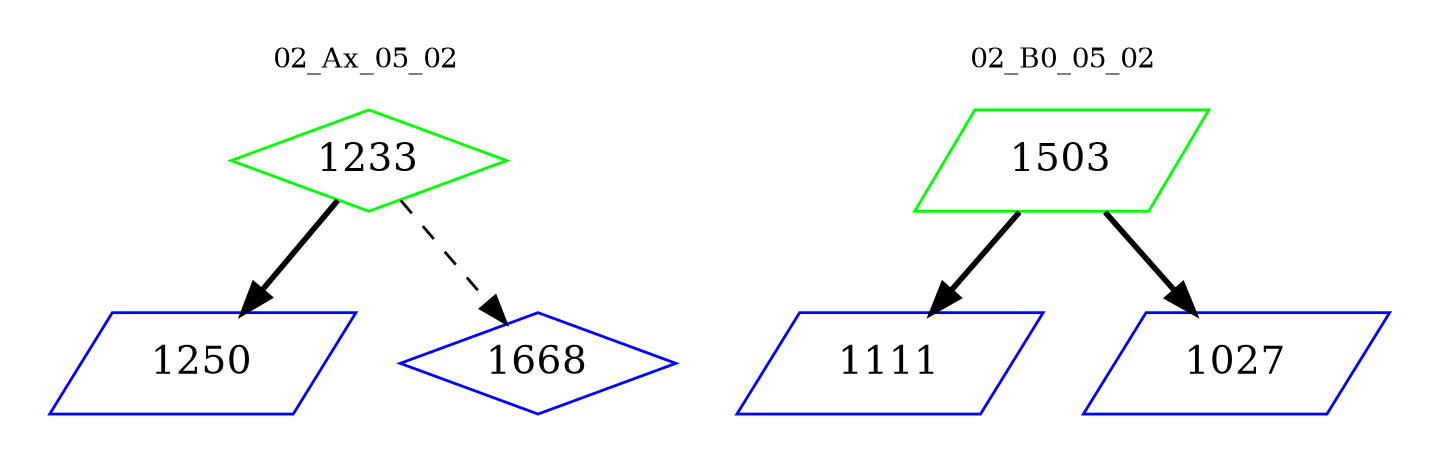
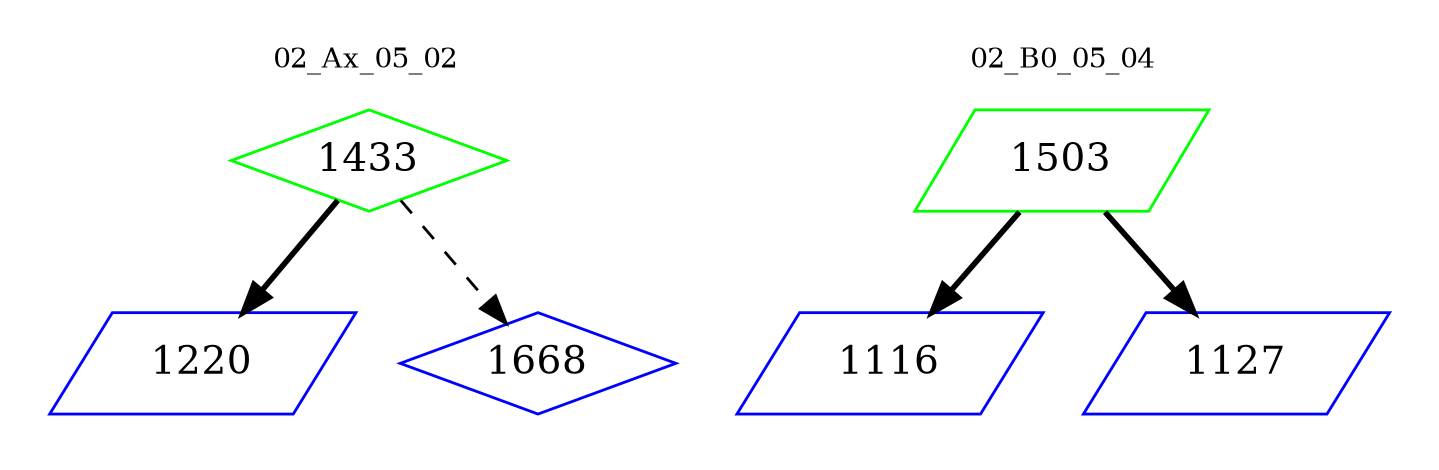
(1063, 61) -> (1063, 61)
(369, 161) -> (369, 161)
(203, 363) -> (203, 363)
(890, 363) -> (890, 363)
(1237, 363) -> (1237, 363)
